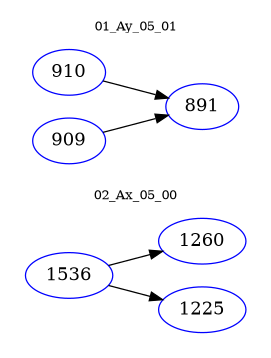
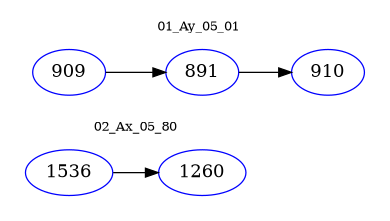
(129, 88) -> (259, 72)
(136, 196) -> (136, 128)
(202, 310) -> none
